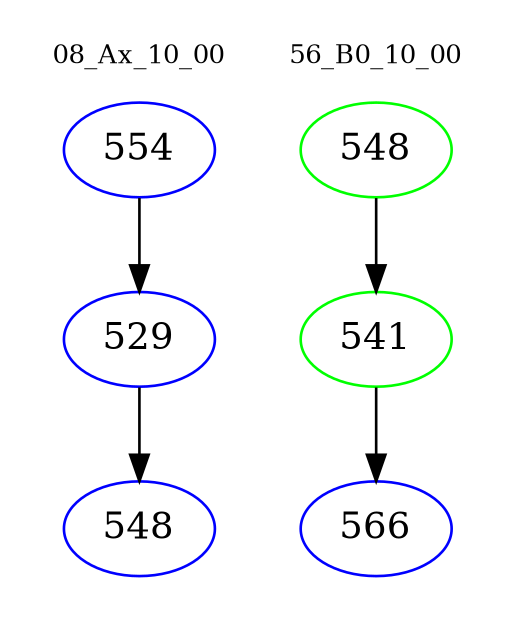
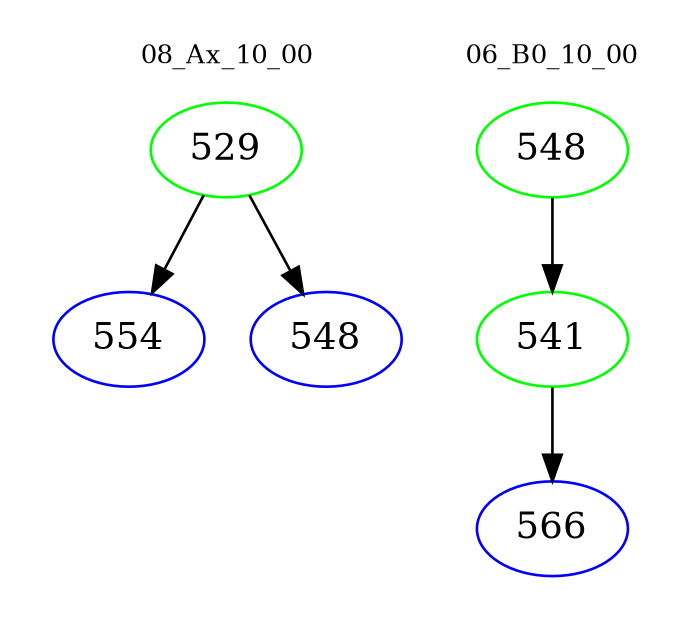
(376, 57) -> (552, 57)
(139, 232) -> (184, 232)
(139, 339) -> (226, 150)
